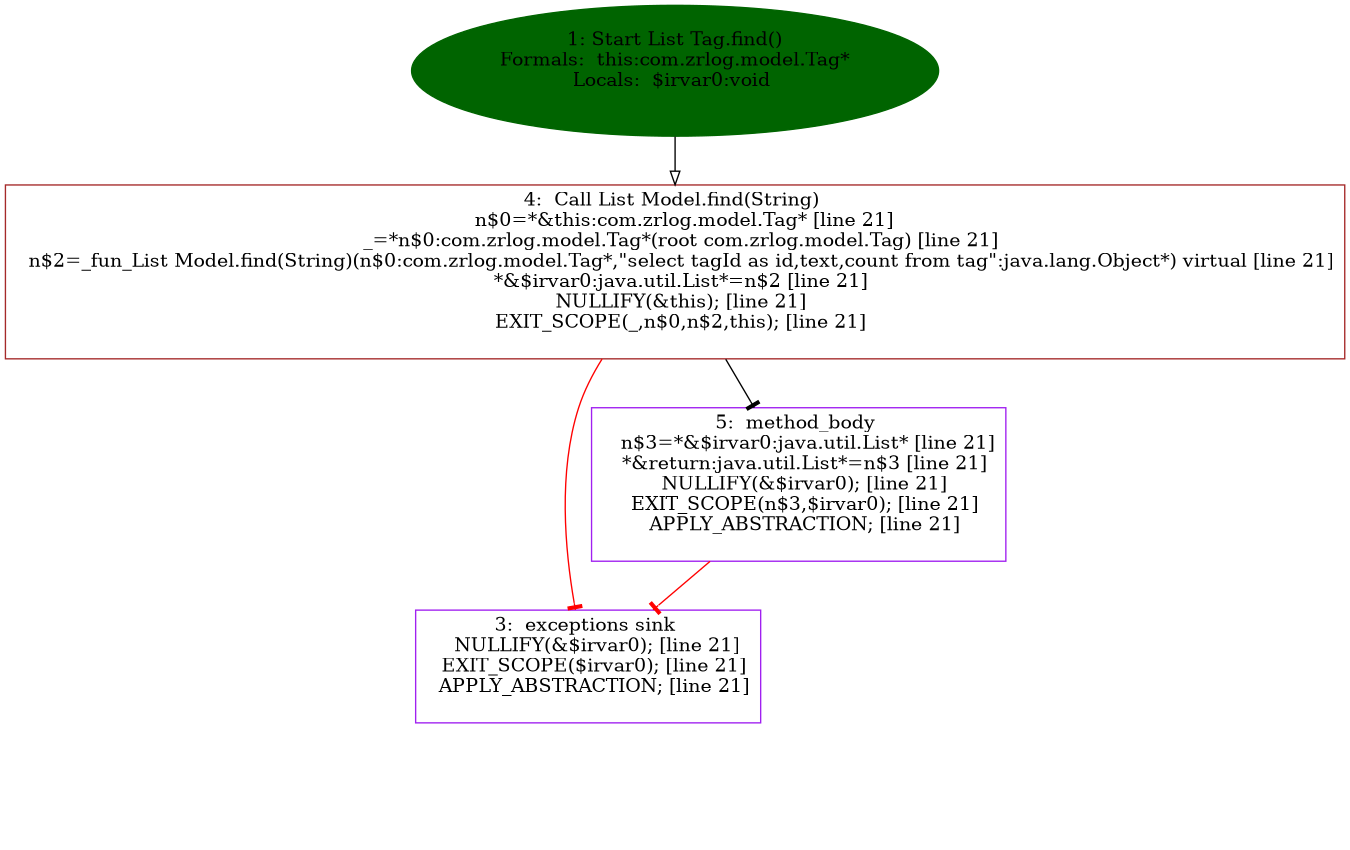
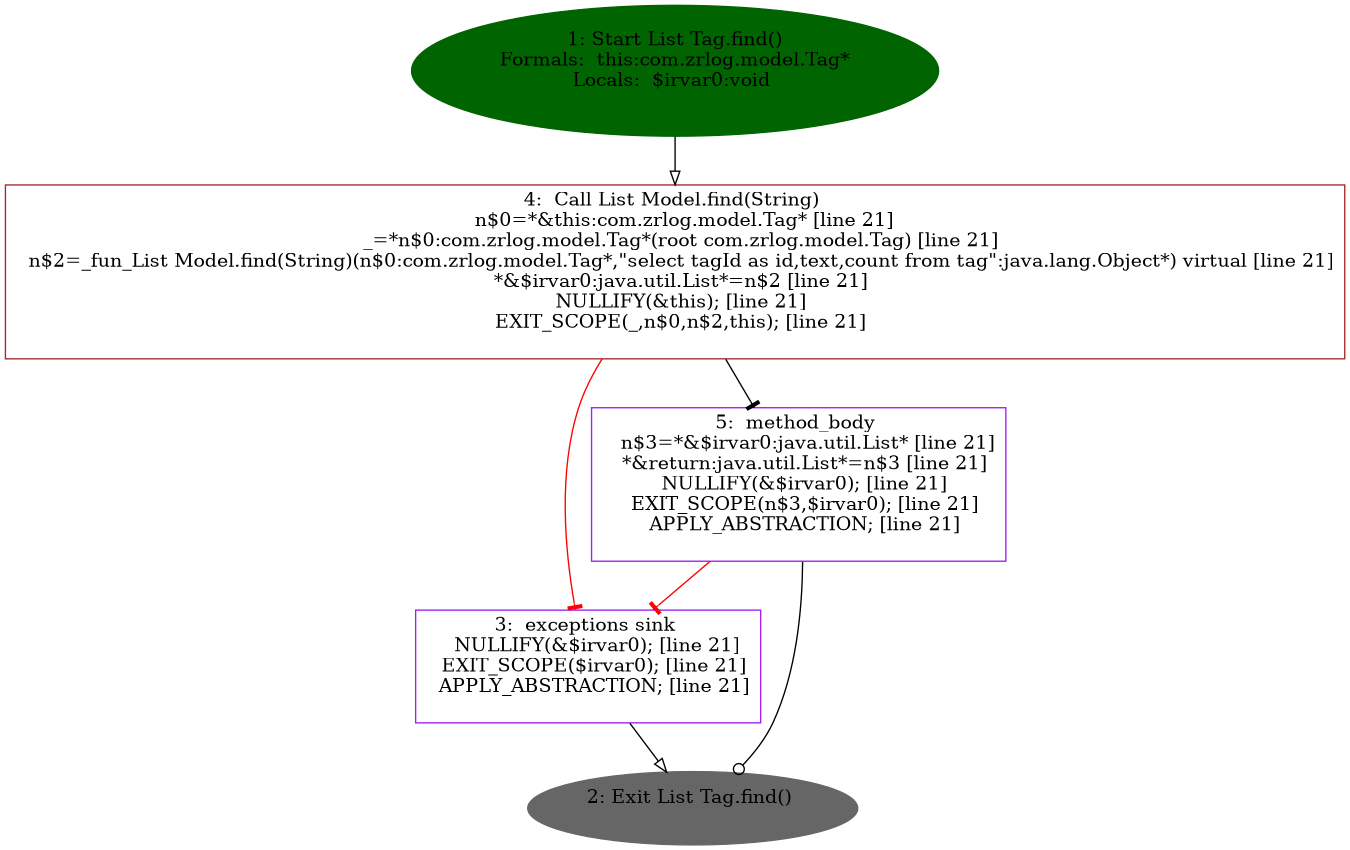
none -> (693, 808)
